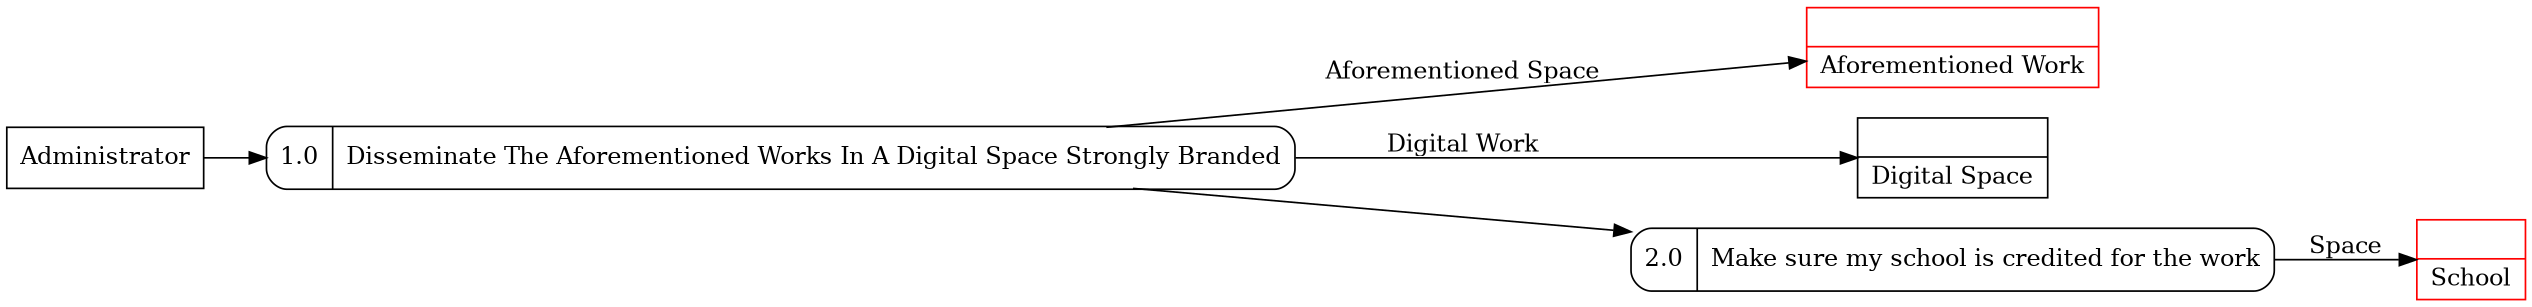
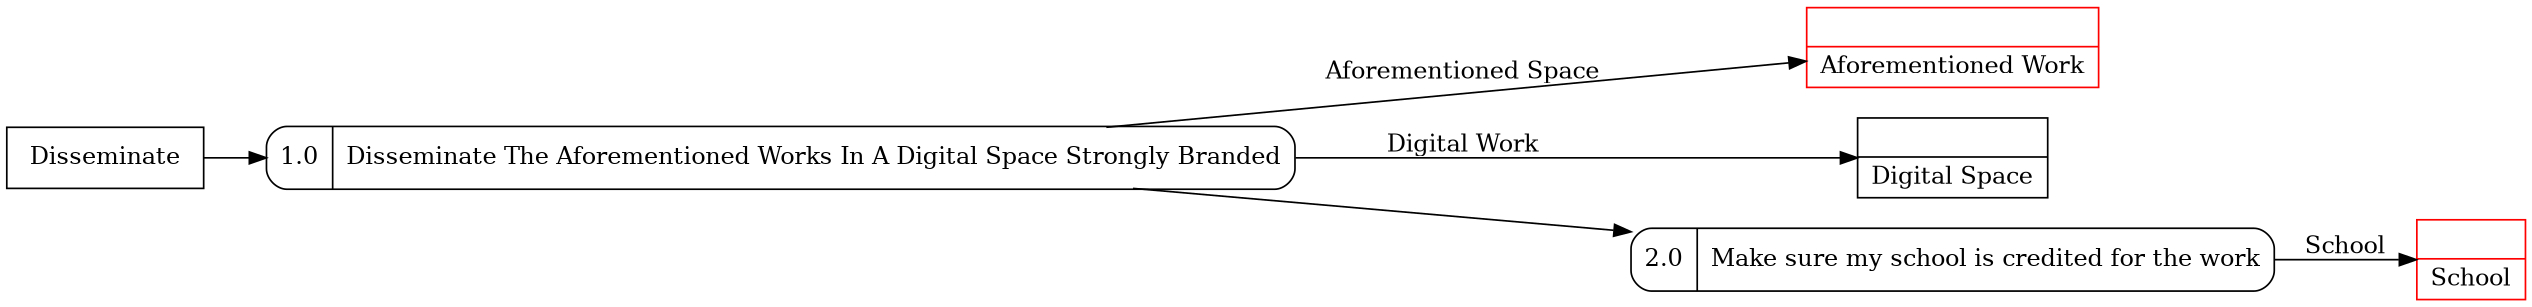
(105, 158) -> (105, 158)
(2346, 247) -> (2346, 247)
